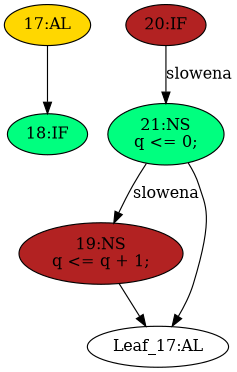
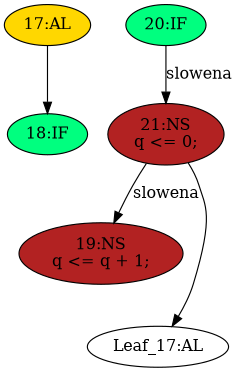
(166, 25) -> (166, 25)
(166, 134) -> (166, 134)
(129, 300) -> none
